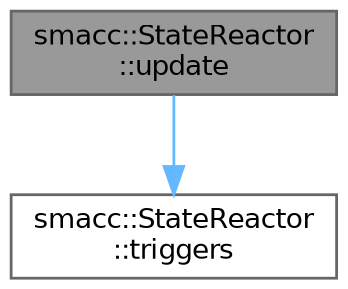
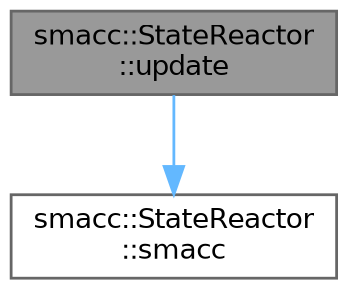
(174, 236) -> (174, 236)
